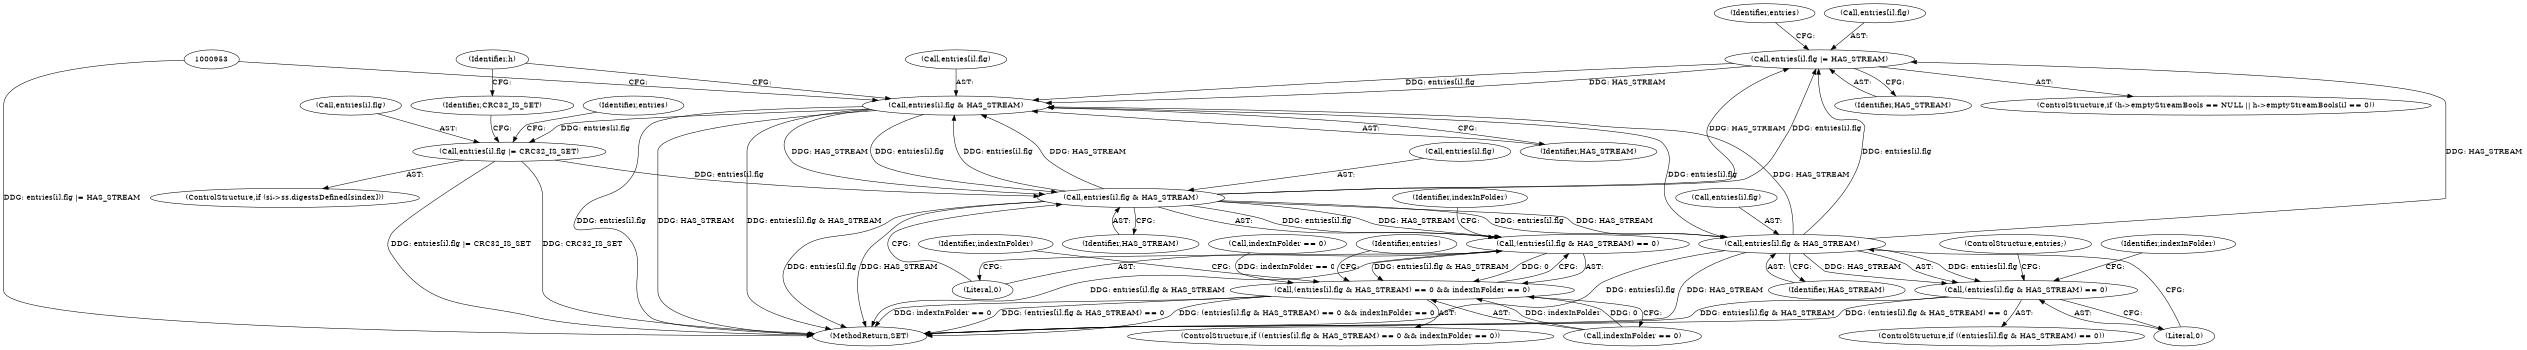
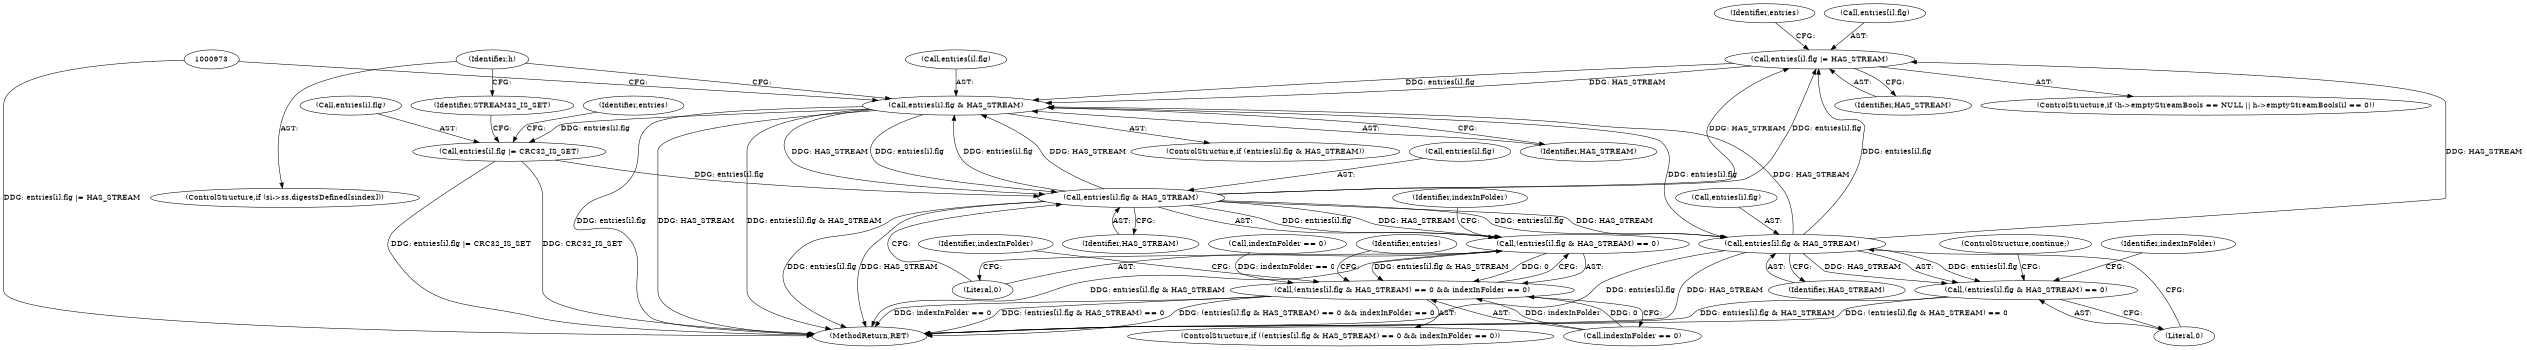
(212, 59) -> (212, 59)
(492, 106) -> (492, 106)
none -> (1265, 152)
(396, 173) -> (329, 79)
(2016, 244) -> (2016, 244)
(870, 336) -> (870, 336)
(1992, 336) -> none
